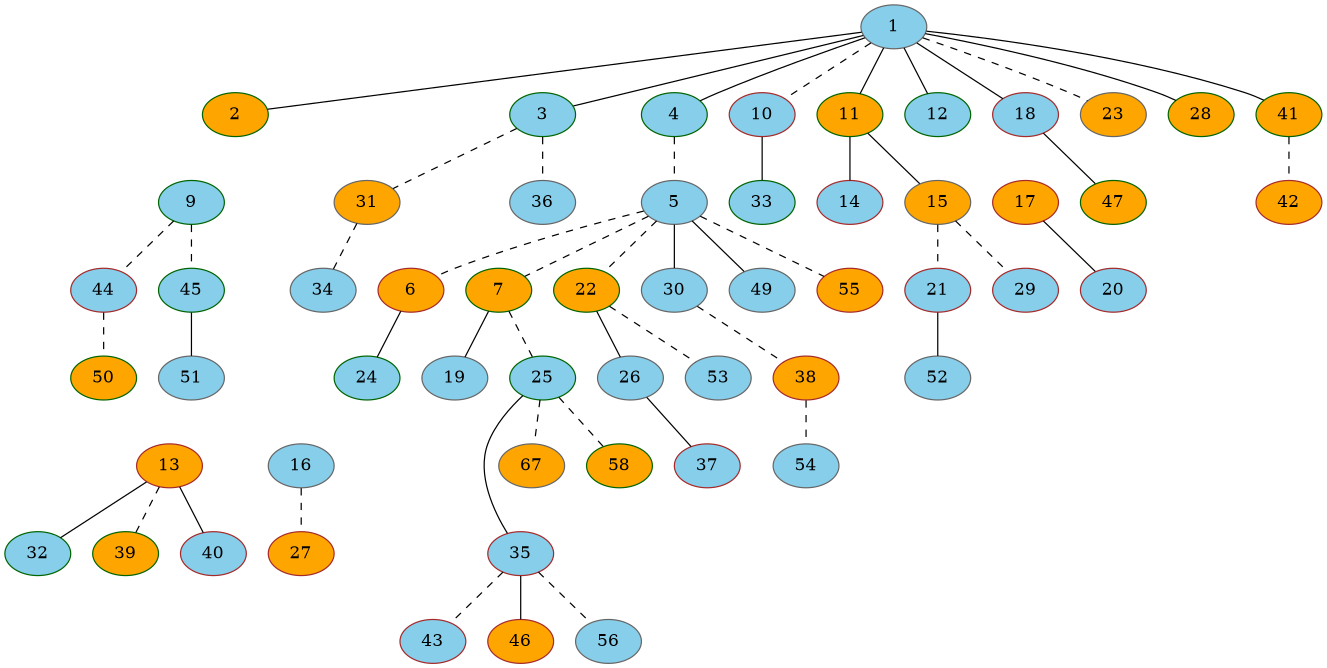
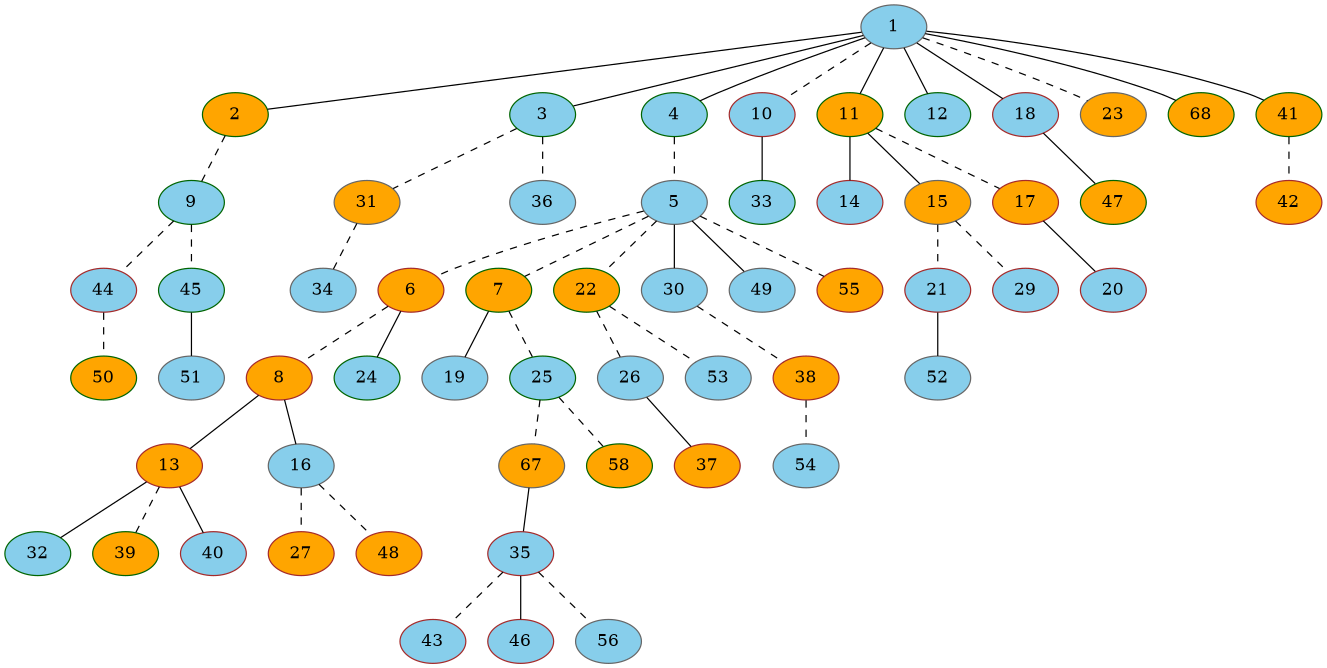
(1201, 115) -> (1201, 115)
none -> (213, 159)
none -> (938, 159)
(609, 334) -> (609, 334)
none -> (279, 378)
(485, 461) -> (526, 510)
(707, 466) -> (707, 466)
none -> (389, 554)
(521, 641) -> (521, 641)
